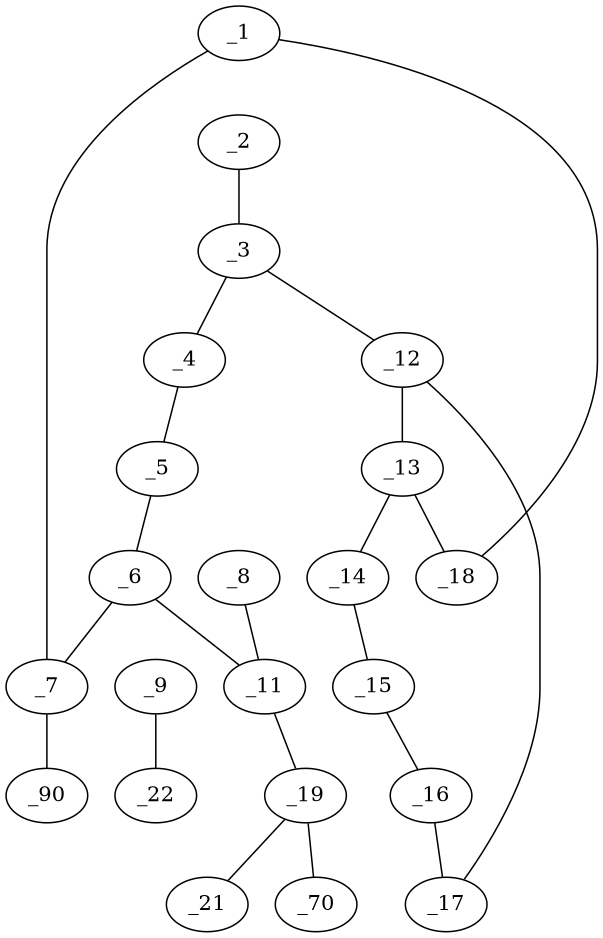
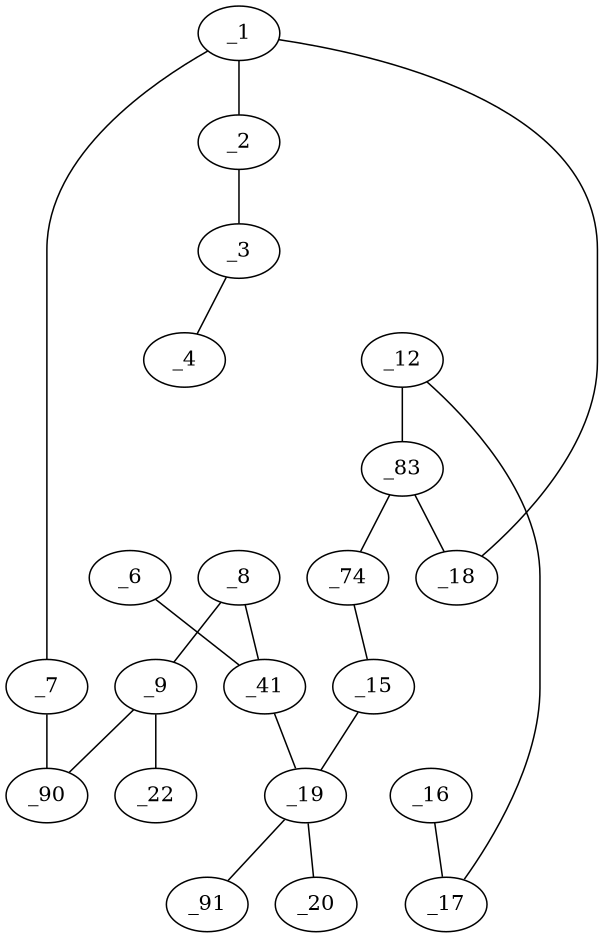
none -> (239, 88)
(321, 306) -> none
(157, 469) -> none
(402, 469) -> (402, 469)
(348, 578) -> (348, 578)
none -> (203, 625)
(88, 632) -> none
(265, 687) -> (265, 687)
none -> (102, 741)
(402, 741) -> (340, 741)
(207, 904) -> (207, 904)
(316, 904) -> (316, 904)
